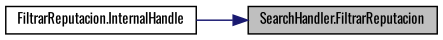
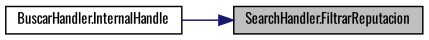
(101, 20) -> (94, 20)
